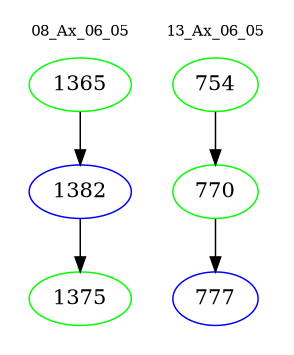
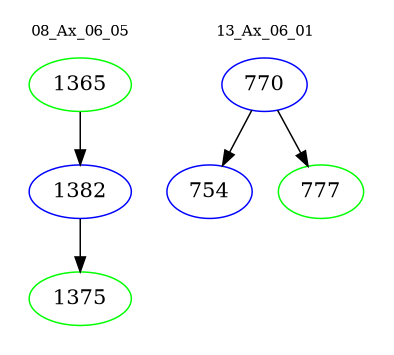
(215, 32) -> (265, 32)
(215, 85) -> (210, 192)
(215, 131) -> (241, 131)
(215, 192) -> (265, 85)
(215, 299) -> (321, 192)
